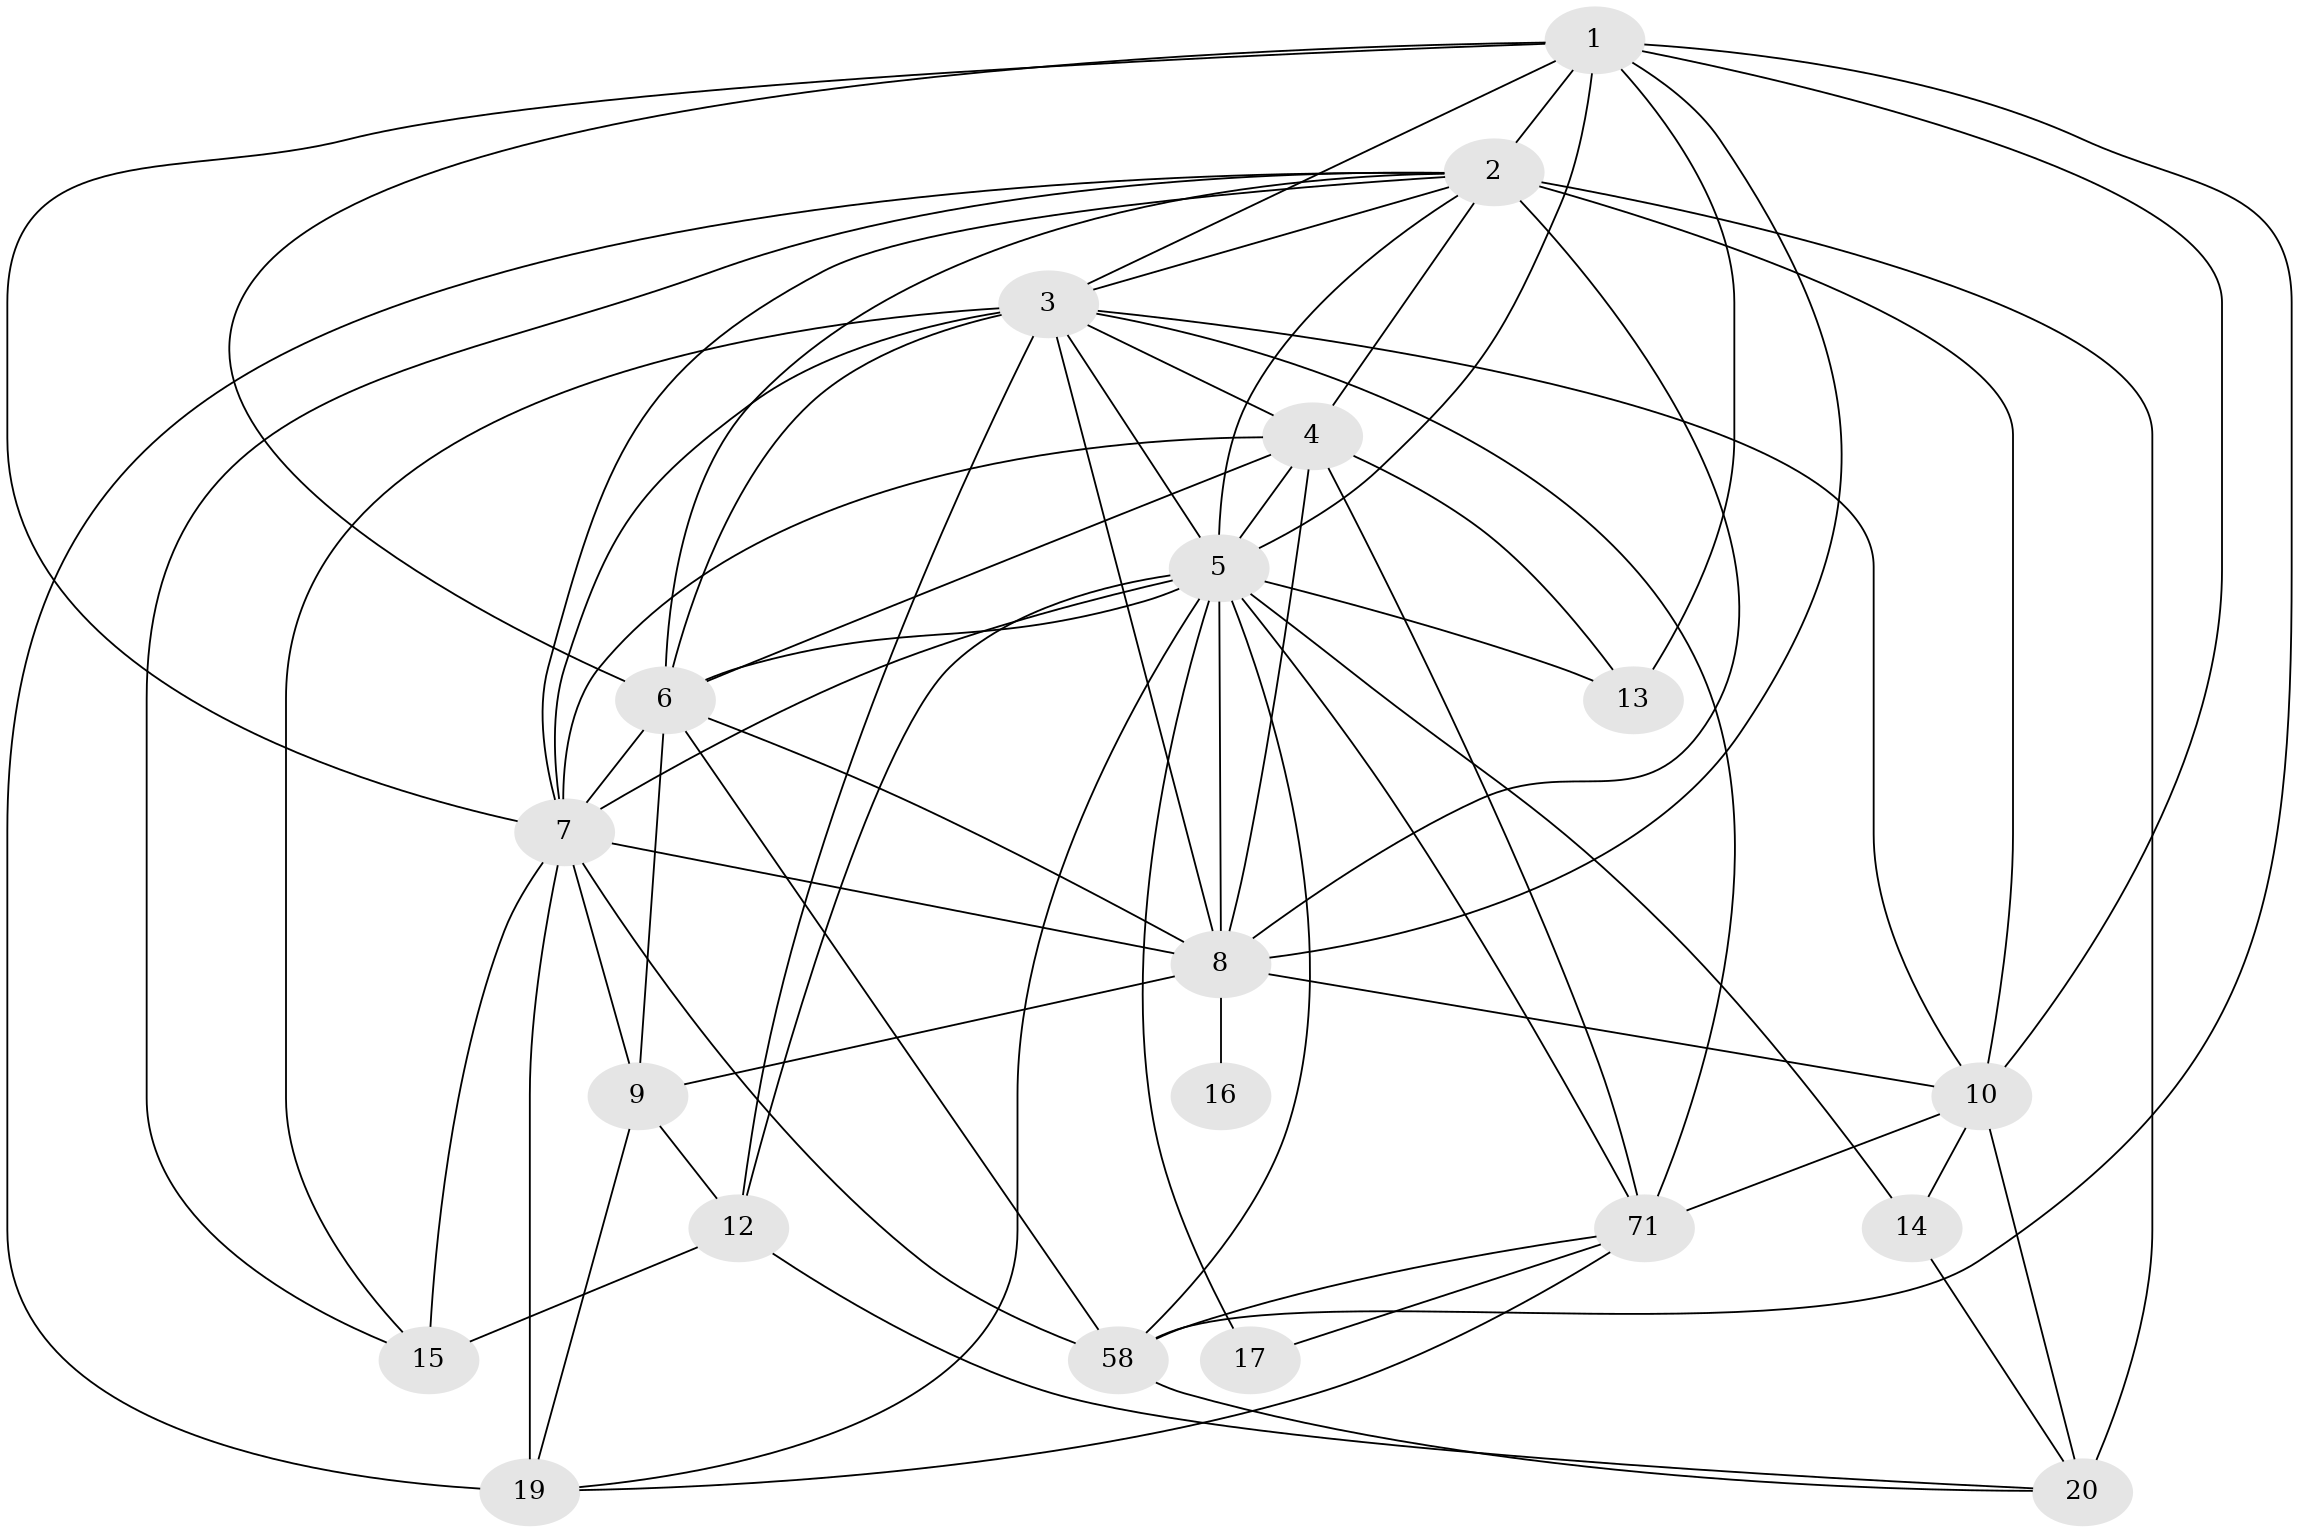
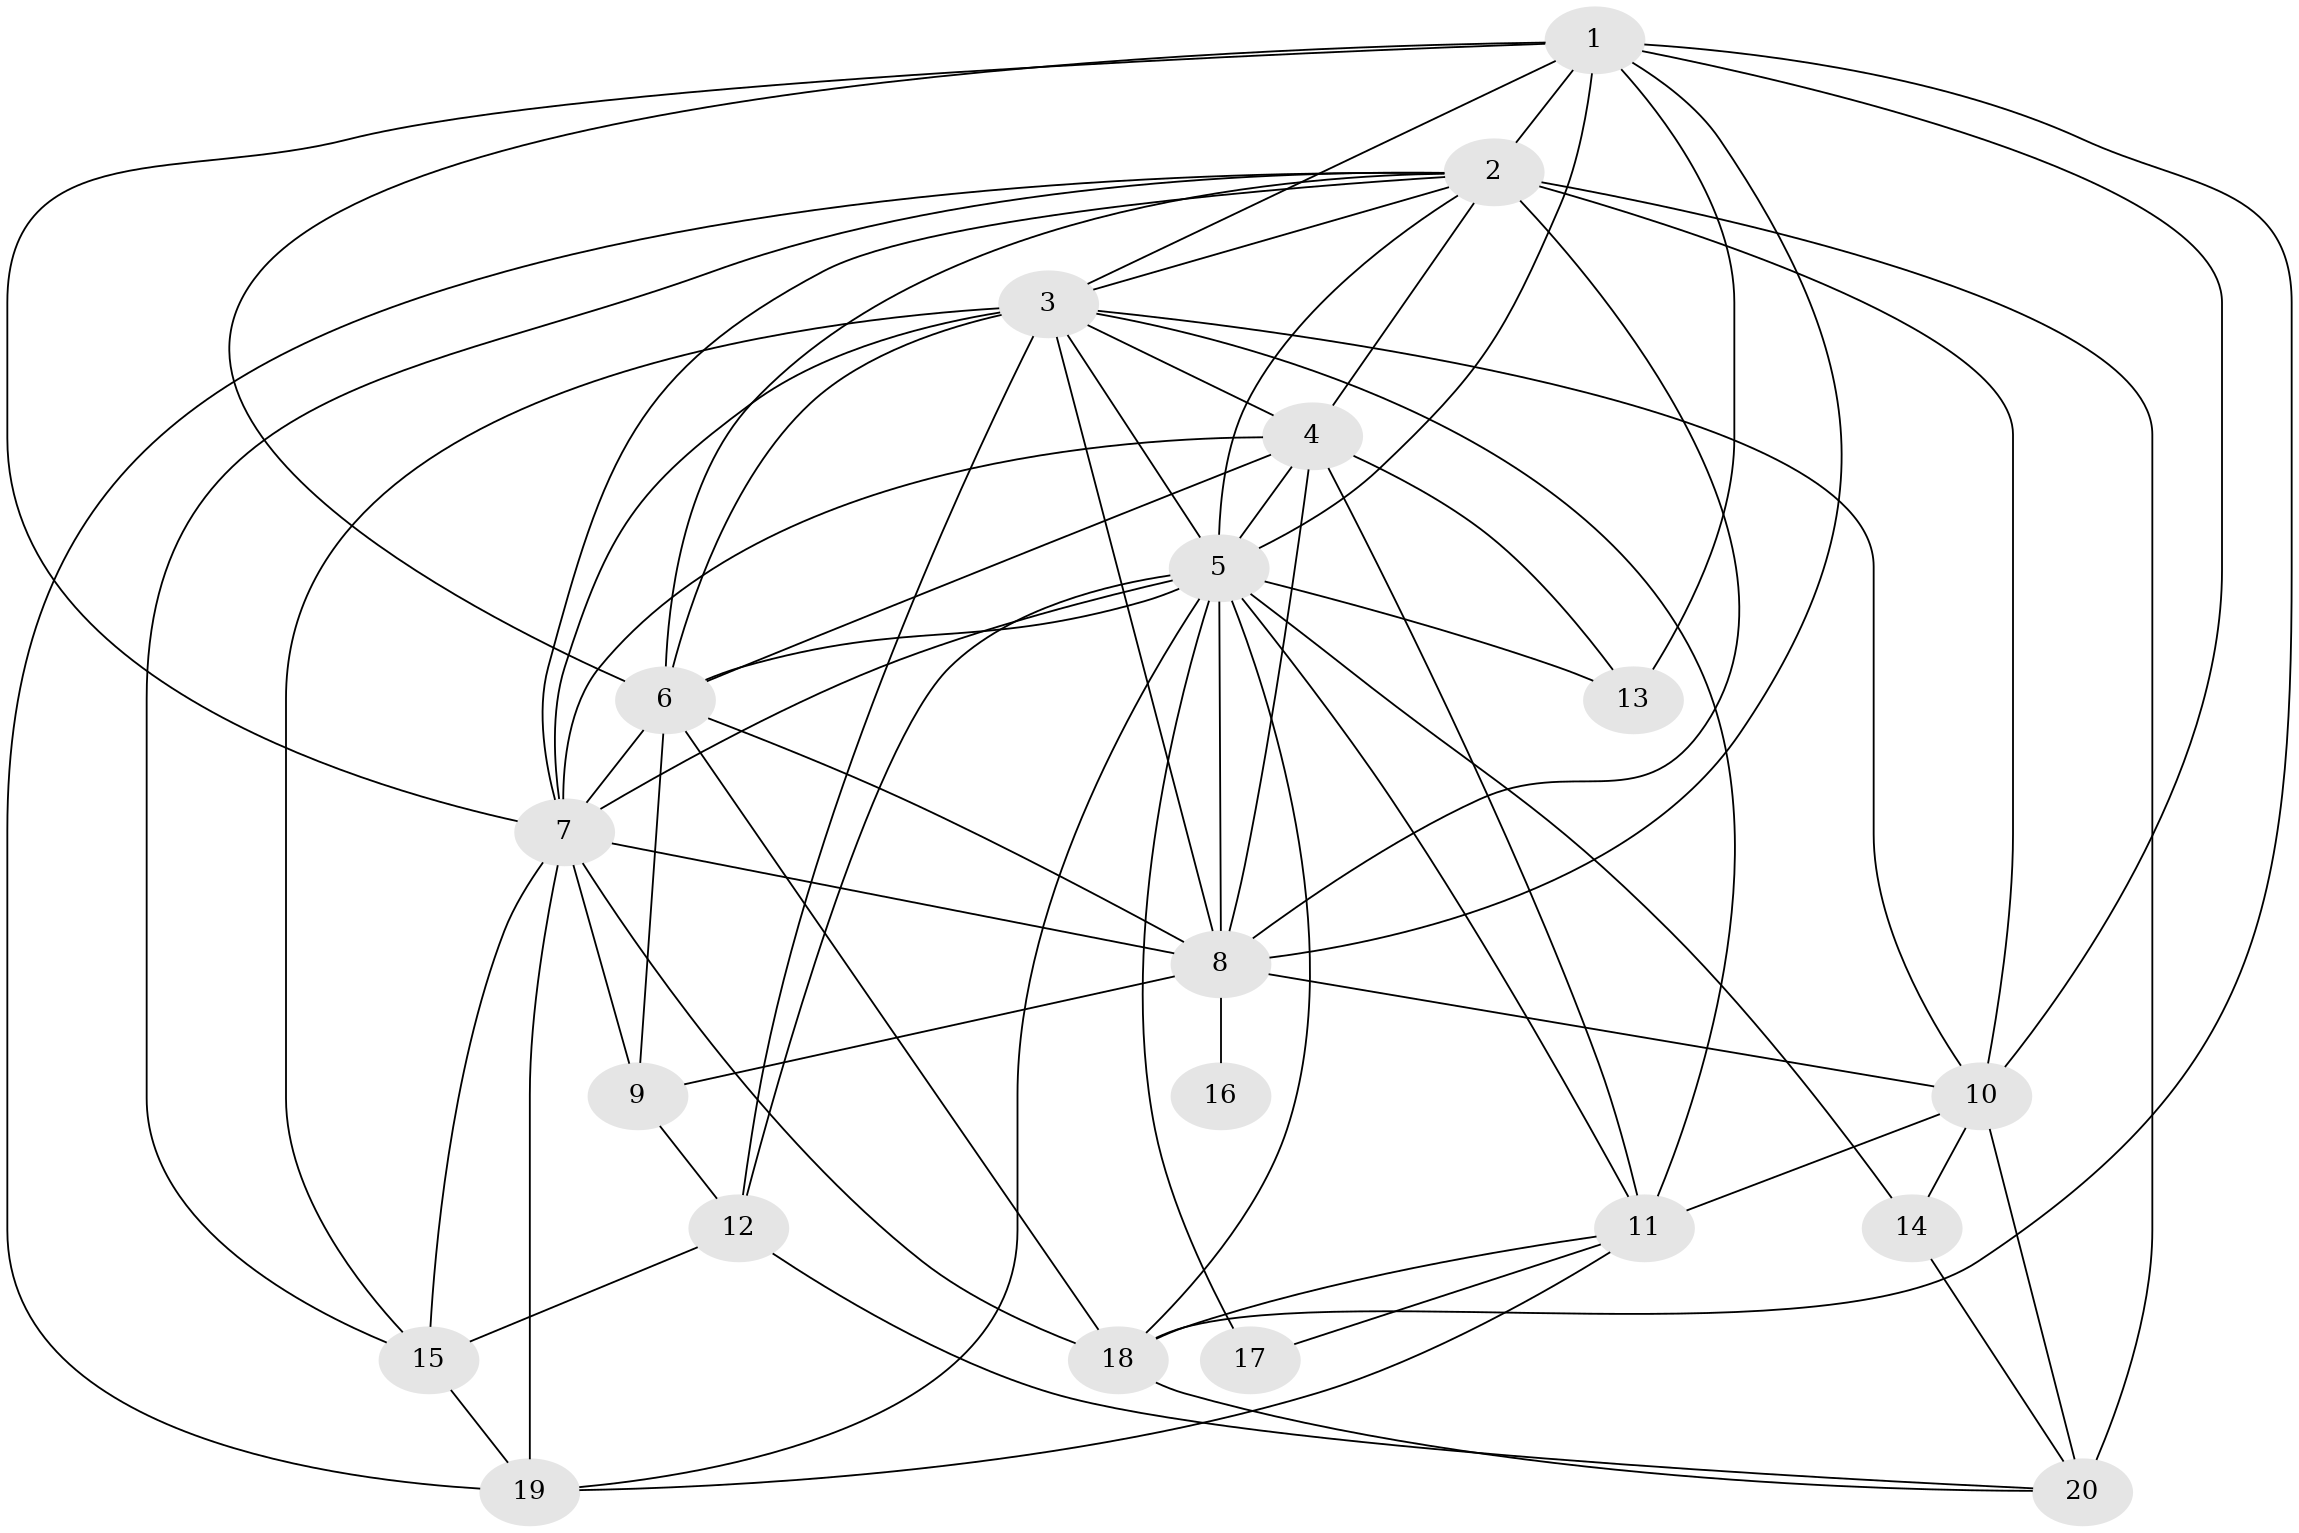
(1644, 1228) -> (1644, 1228)
(589, 1278) -> (479, 1426)
(1118, 1360) -> (1118, 1360)
